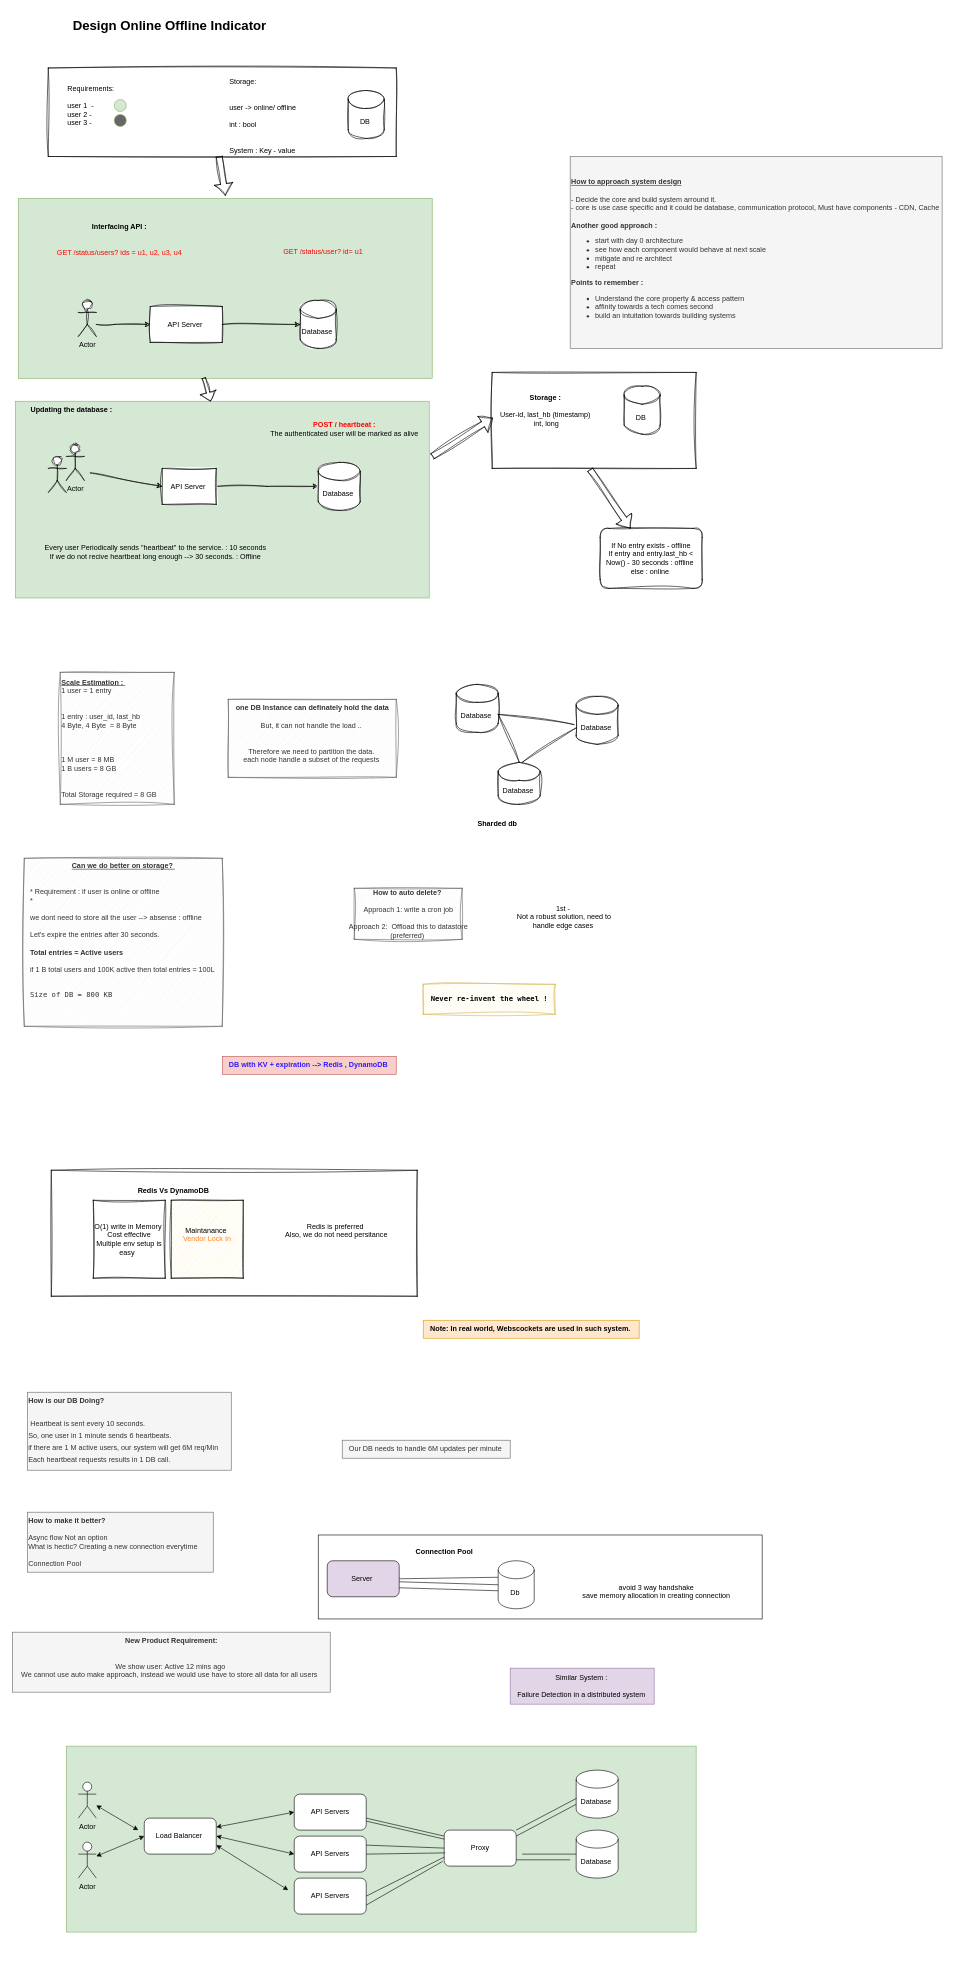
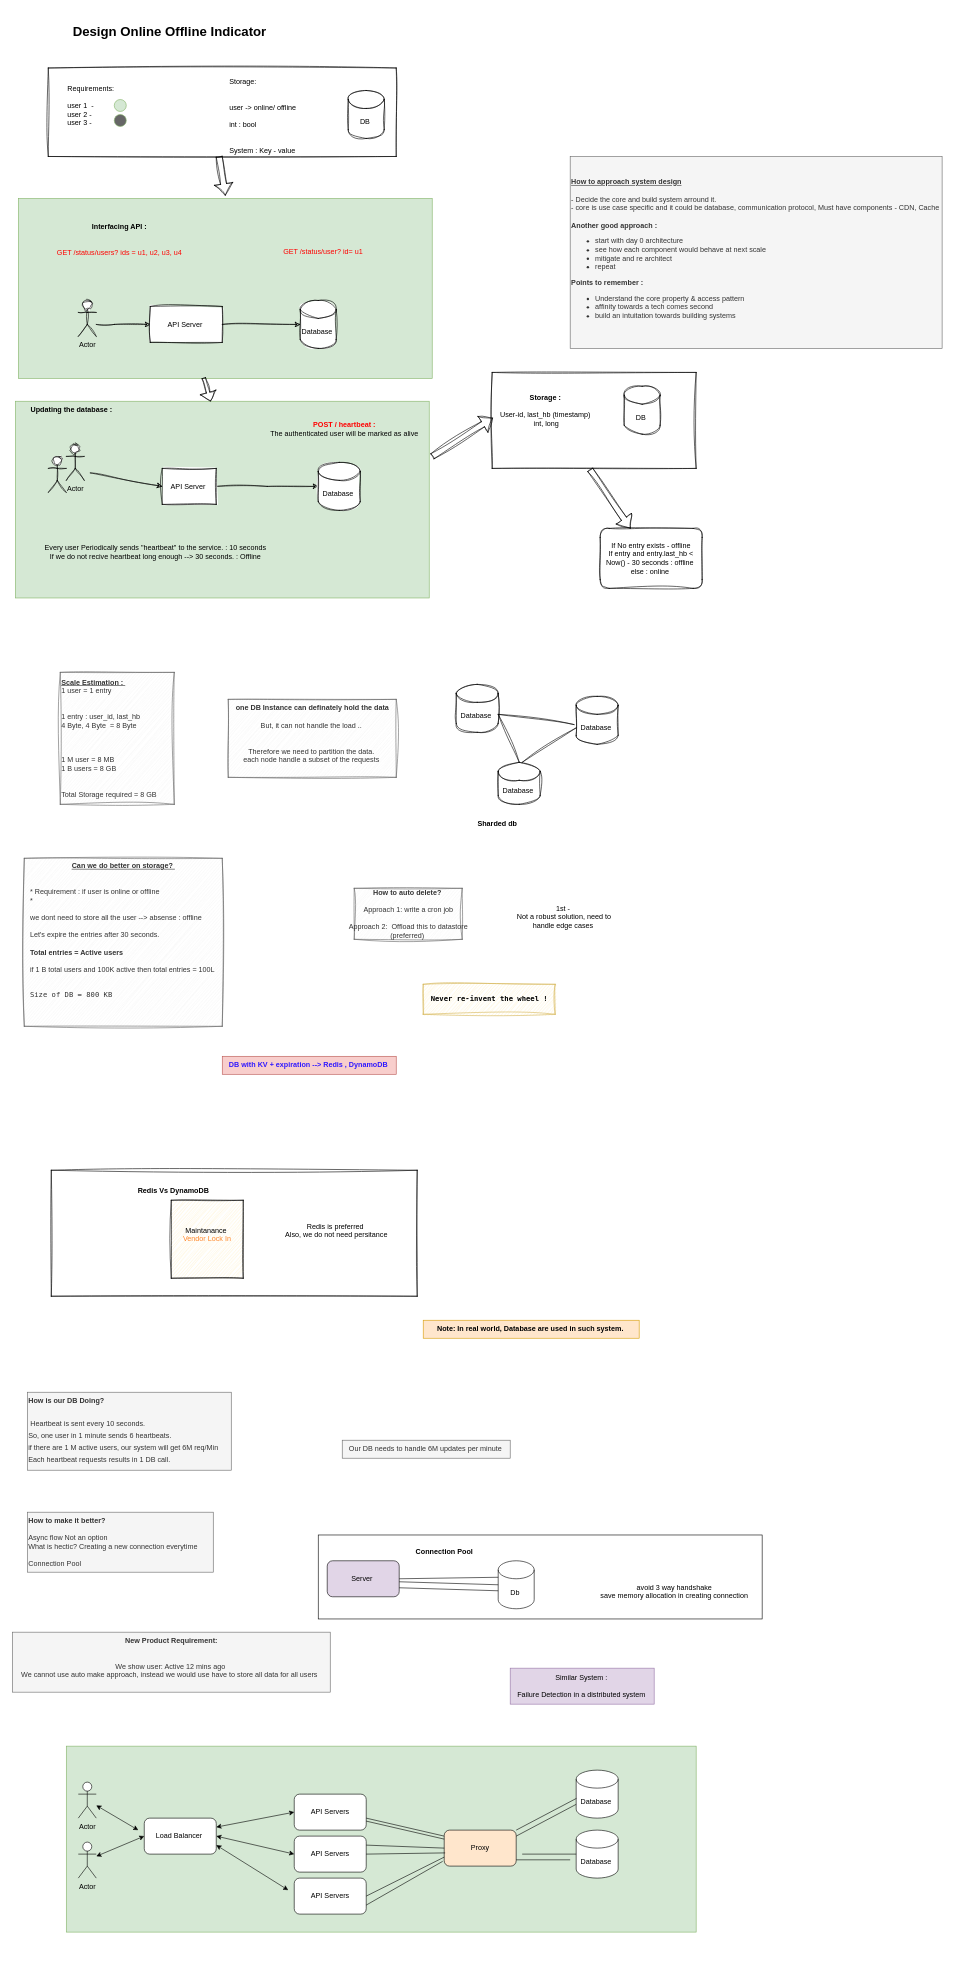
(171, 33) -> (171, 39)
(129, 1239) -> none
(532, 1329) -> (532, 1329)
(657, 1596) -> (675, 1596)
(480, 1848) -> (480, 1848)
